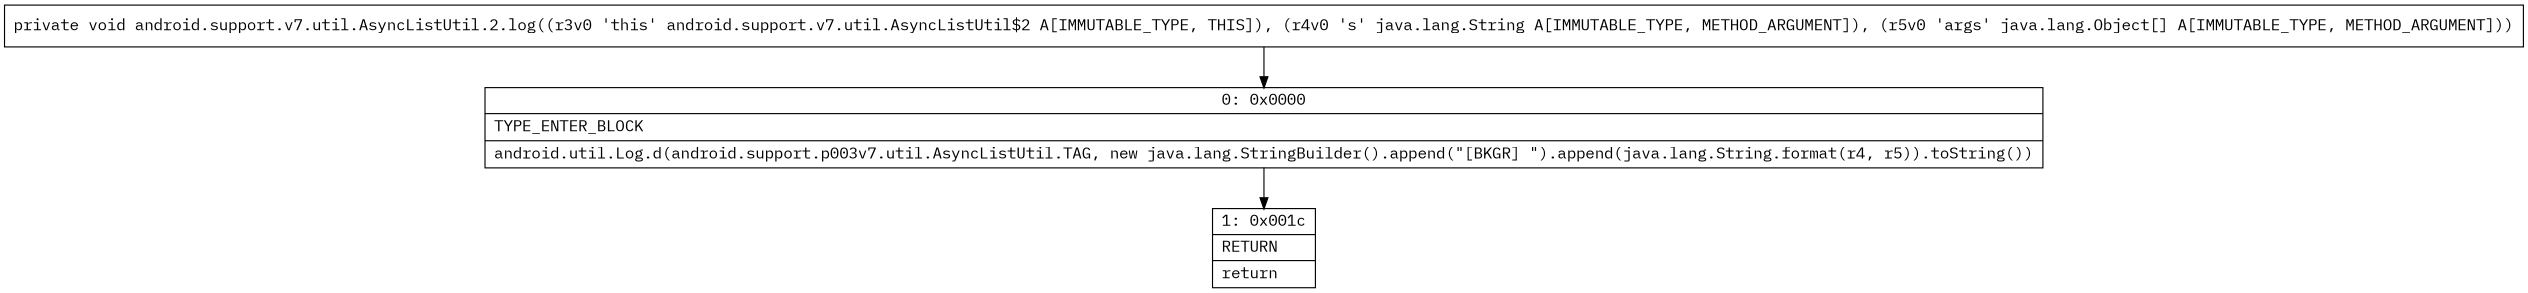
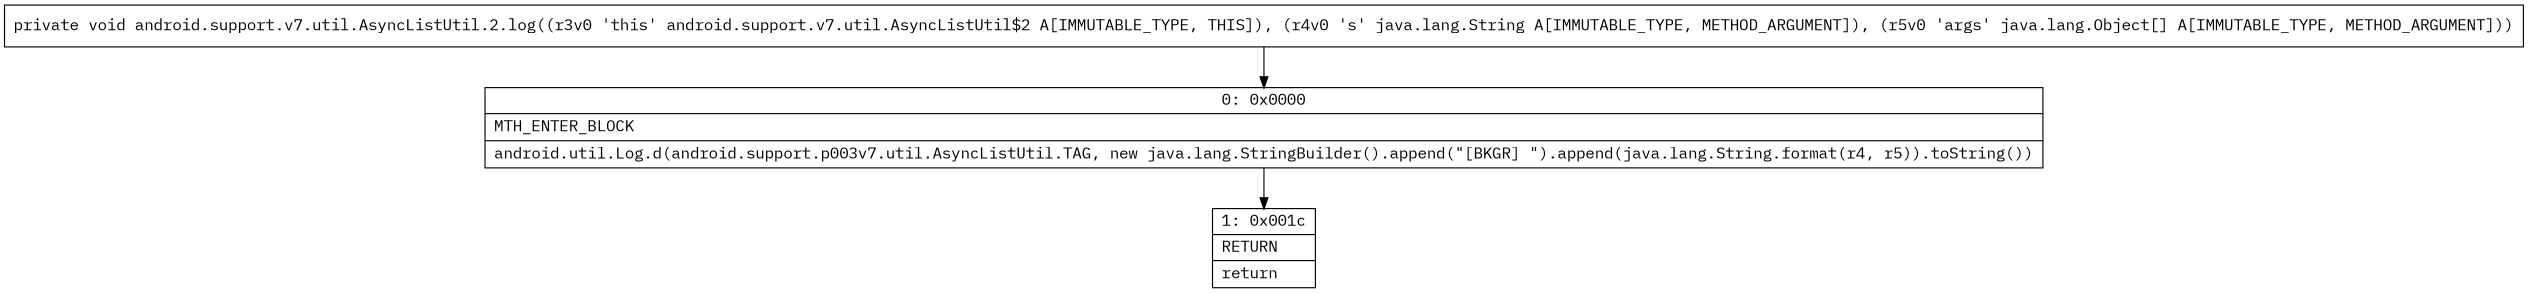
(569, 127) -> (564, 127)
